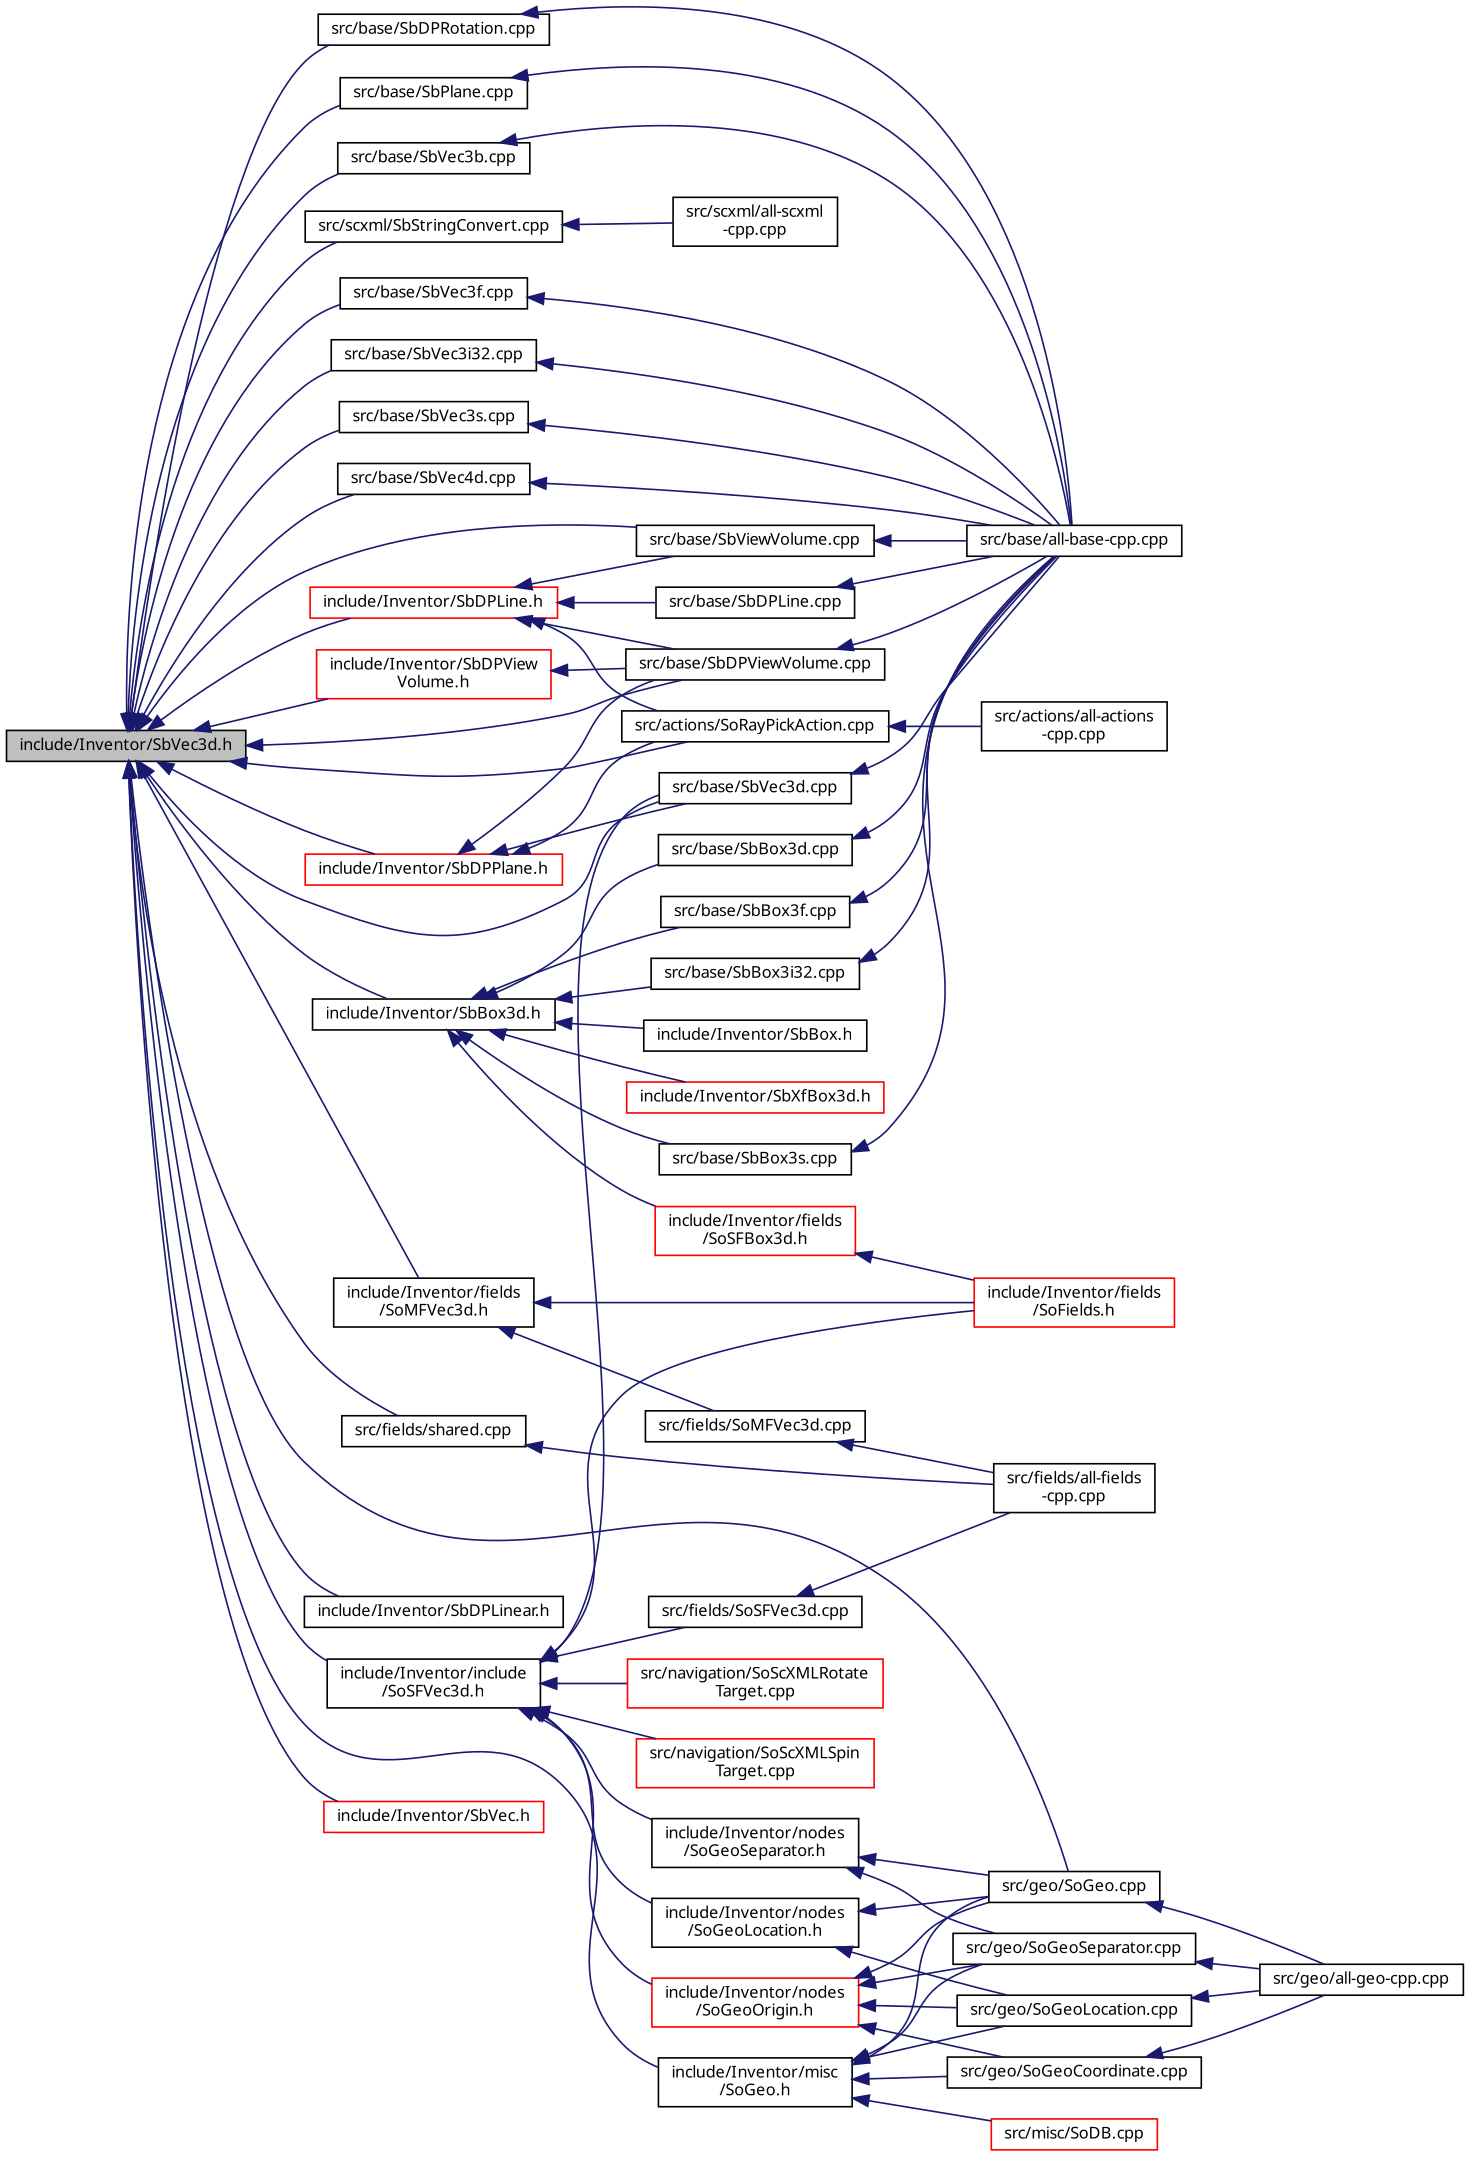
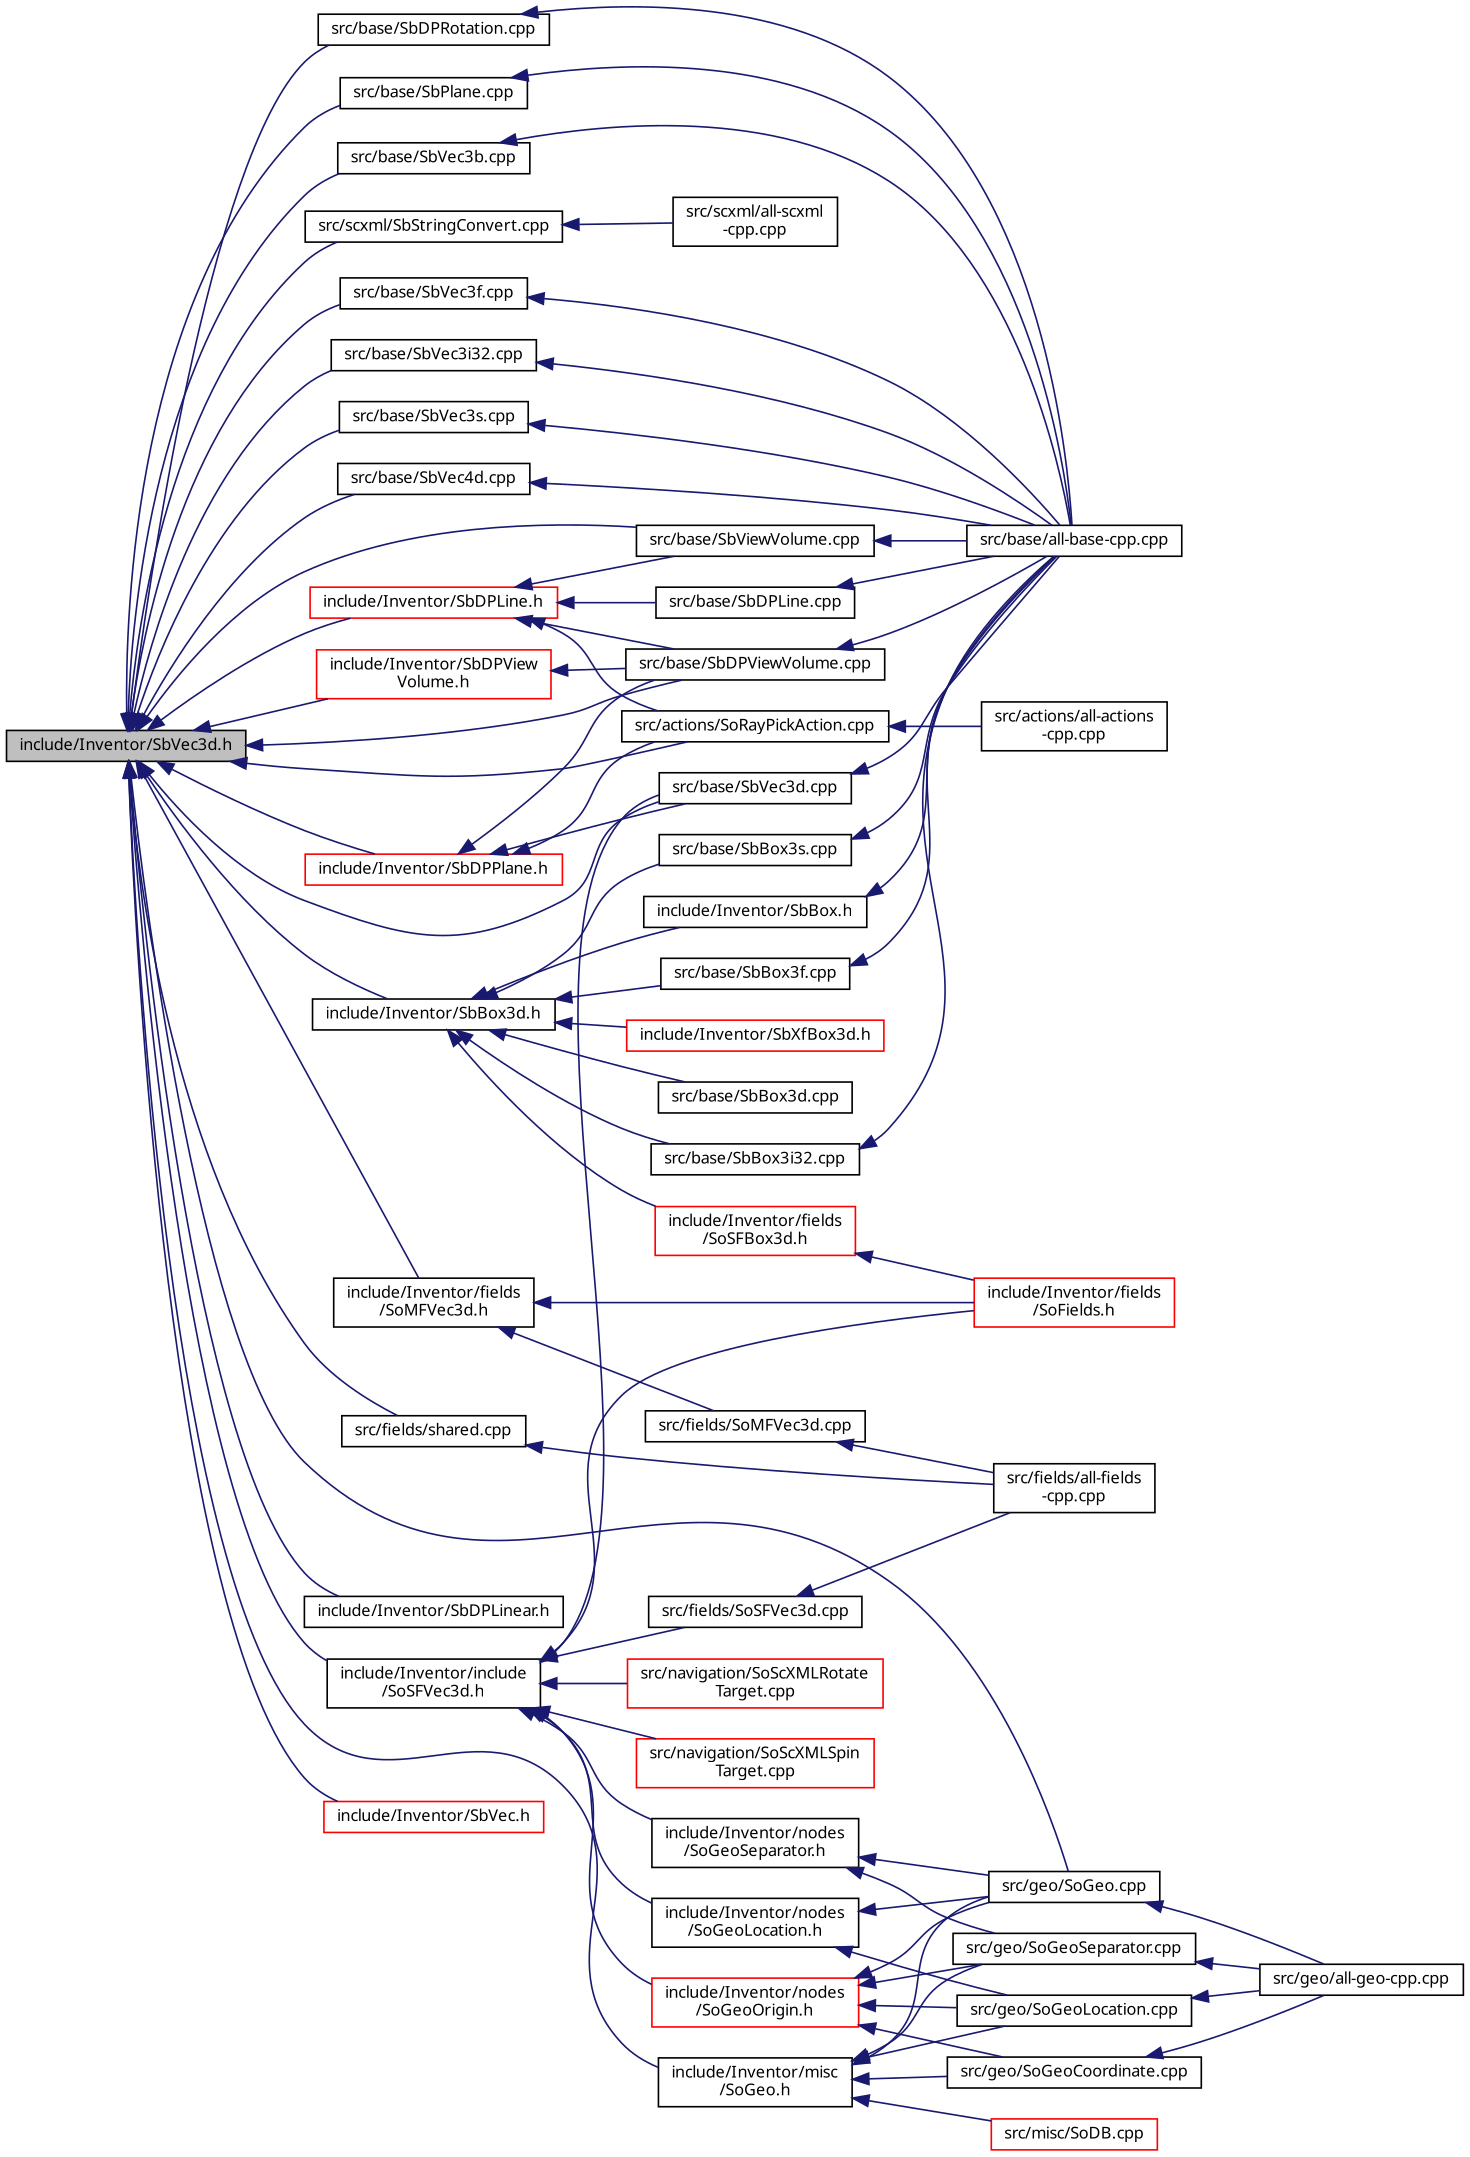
(947, 688) -> (938, 710)
